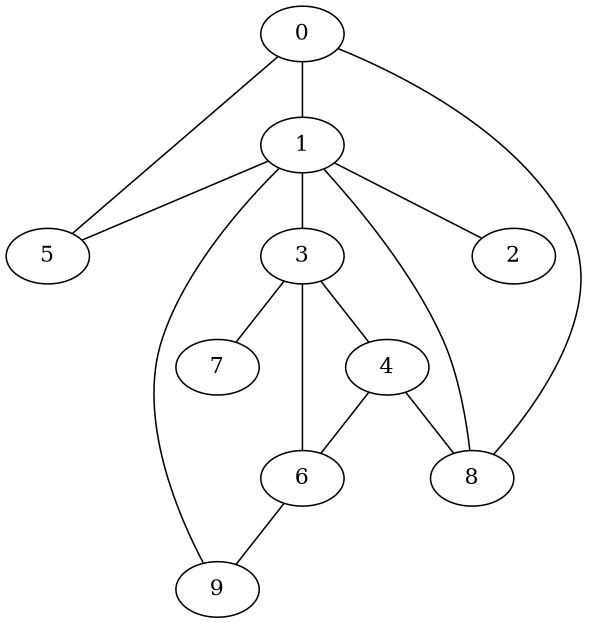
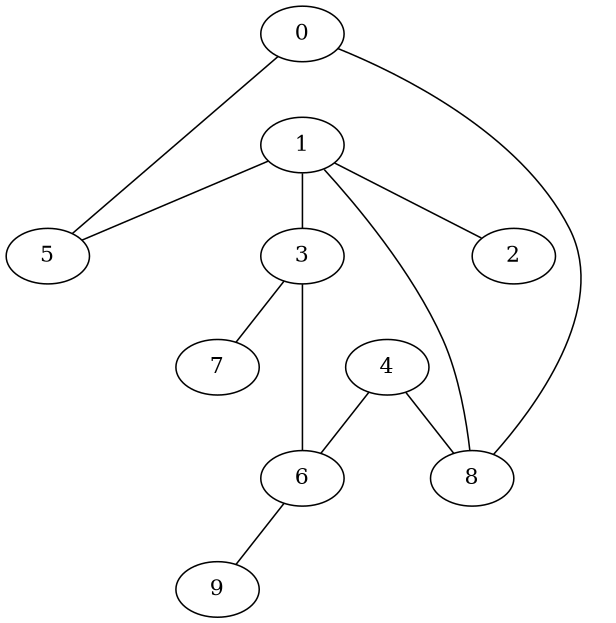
(302, 90) -> none
(345, 312) -> none
(160, 351) -> none
